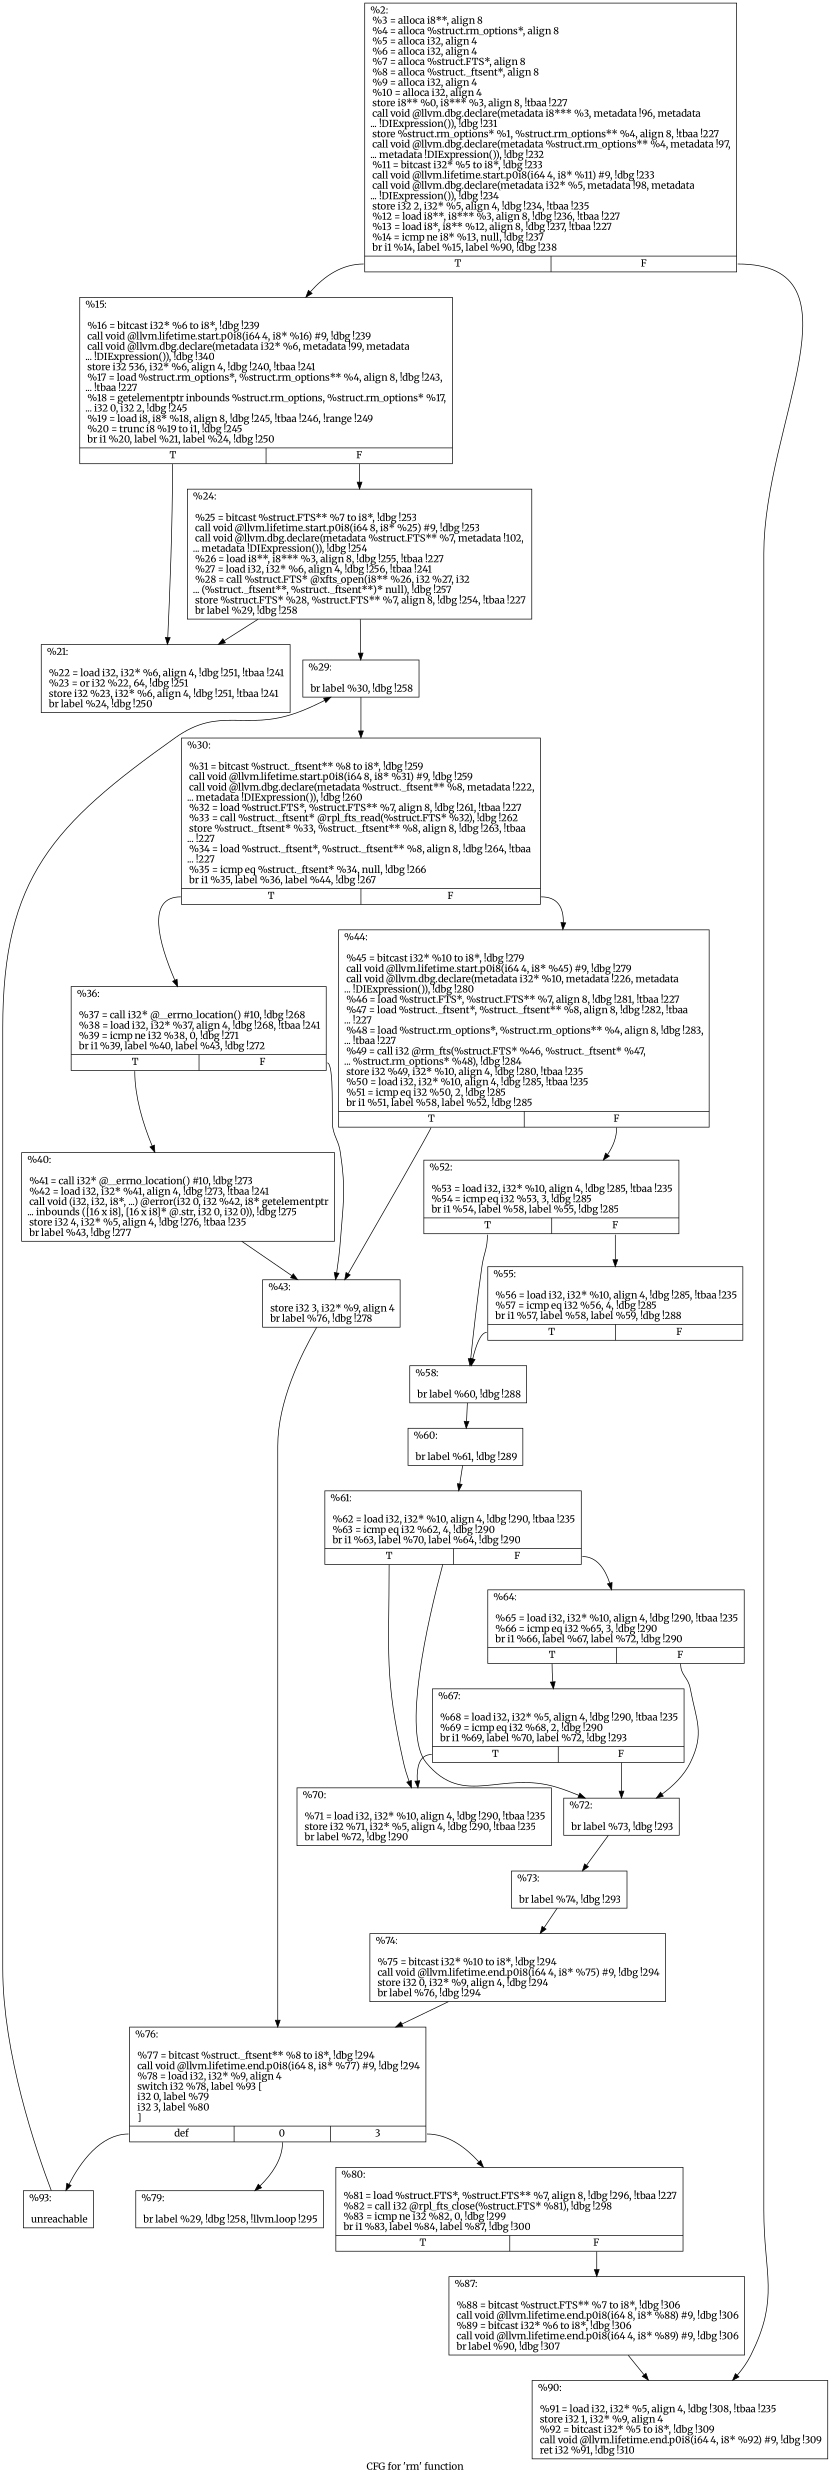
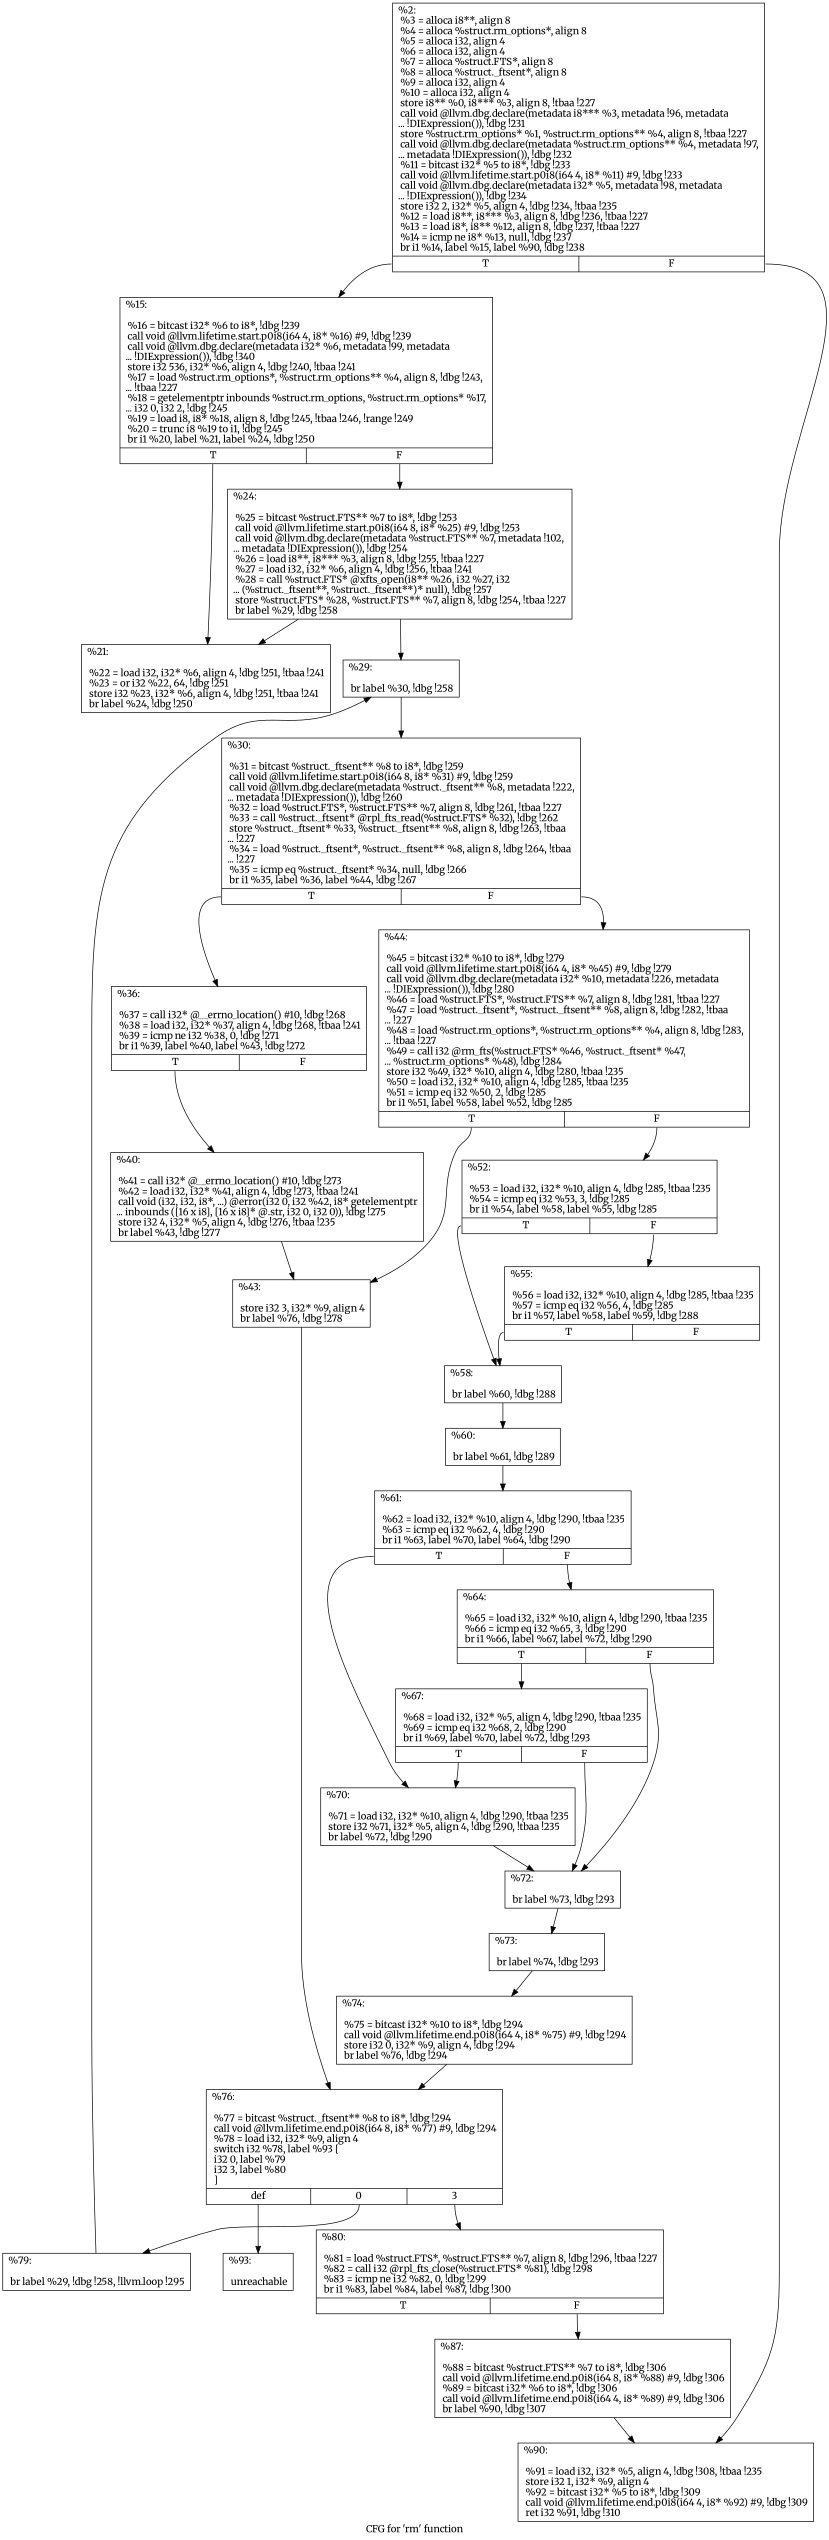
(342, 1167) -> none
(3, 1356) -> (92, 1396)
(419, 1744) -> (511, 1856)
